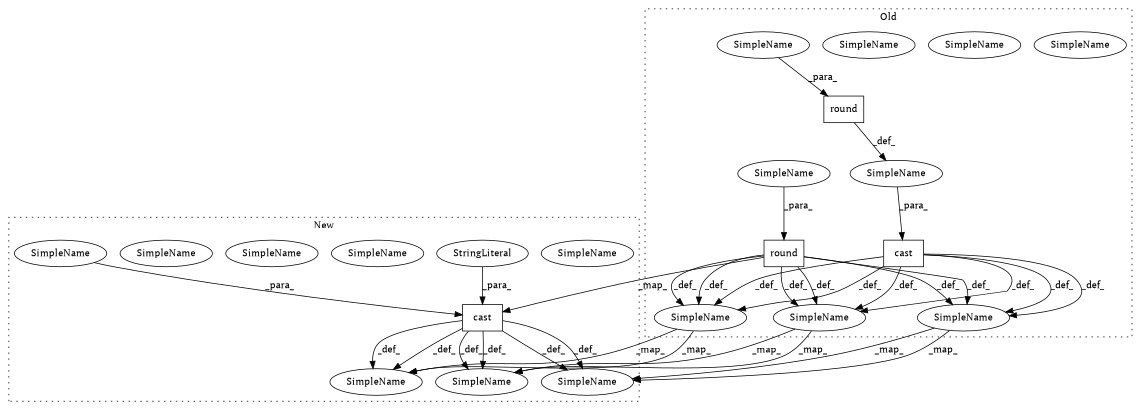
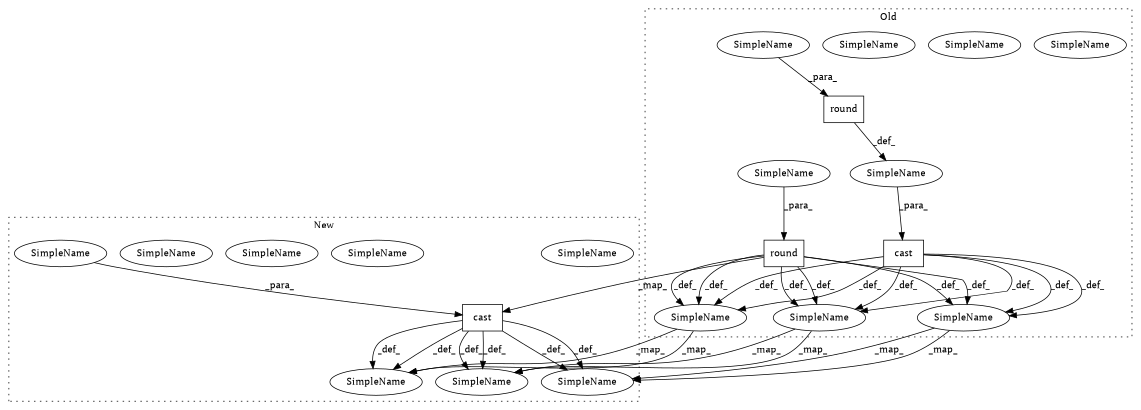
(482, 253) -> none
